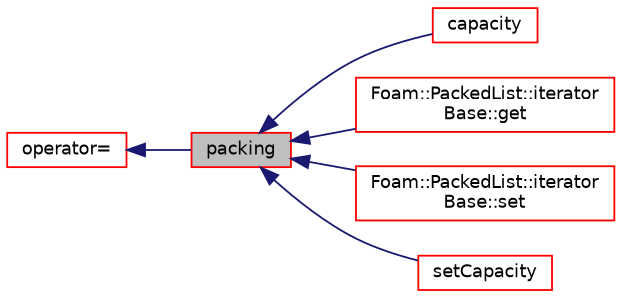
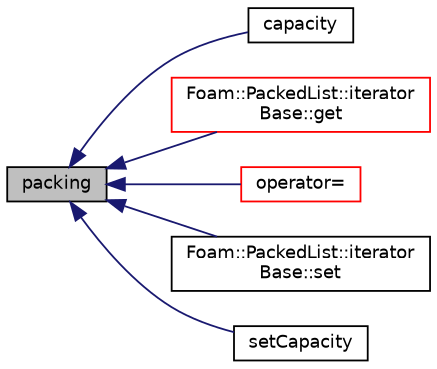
(485, 25) -> (301, 25)
(168, 150) -> (183, 184)
(241, 150) -> (57, 184)
(485, 193) -> (301, 264)
(485, 273) -> (301, 343)
